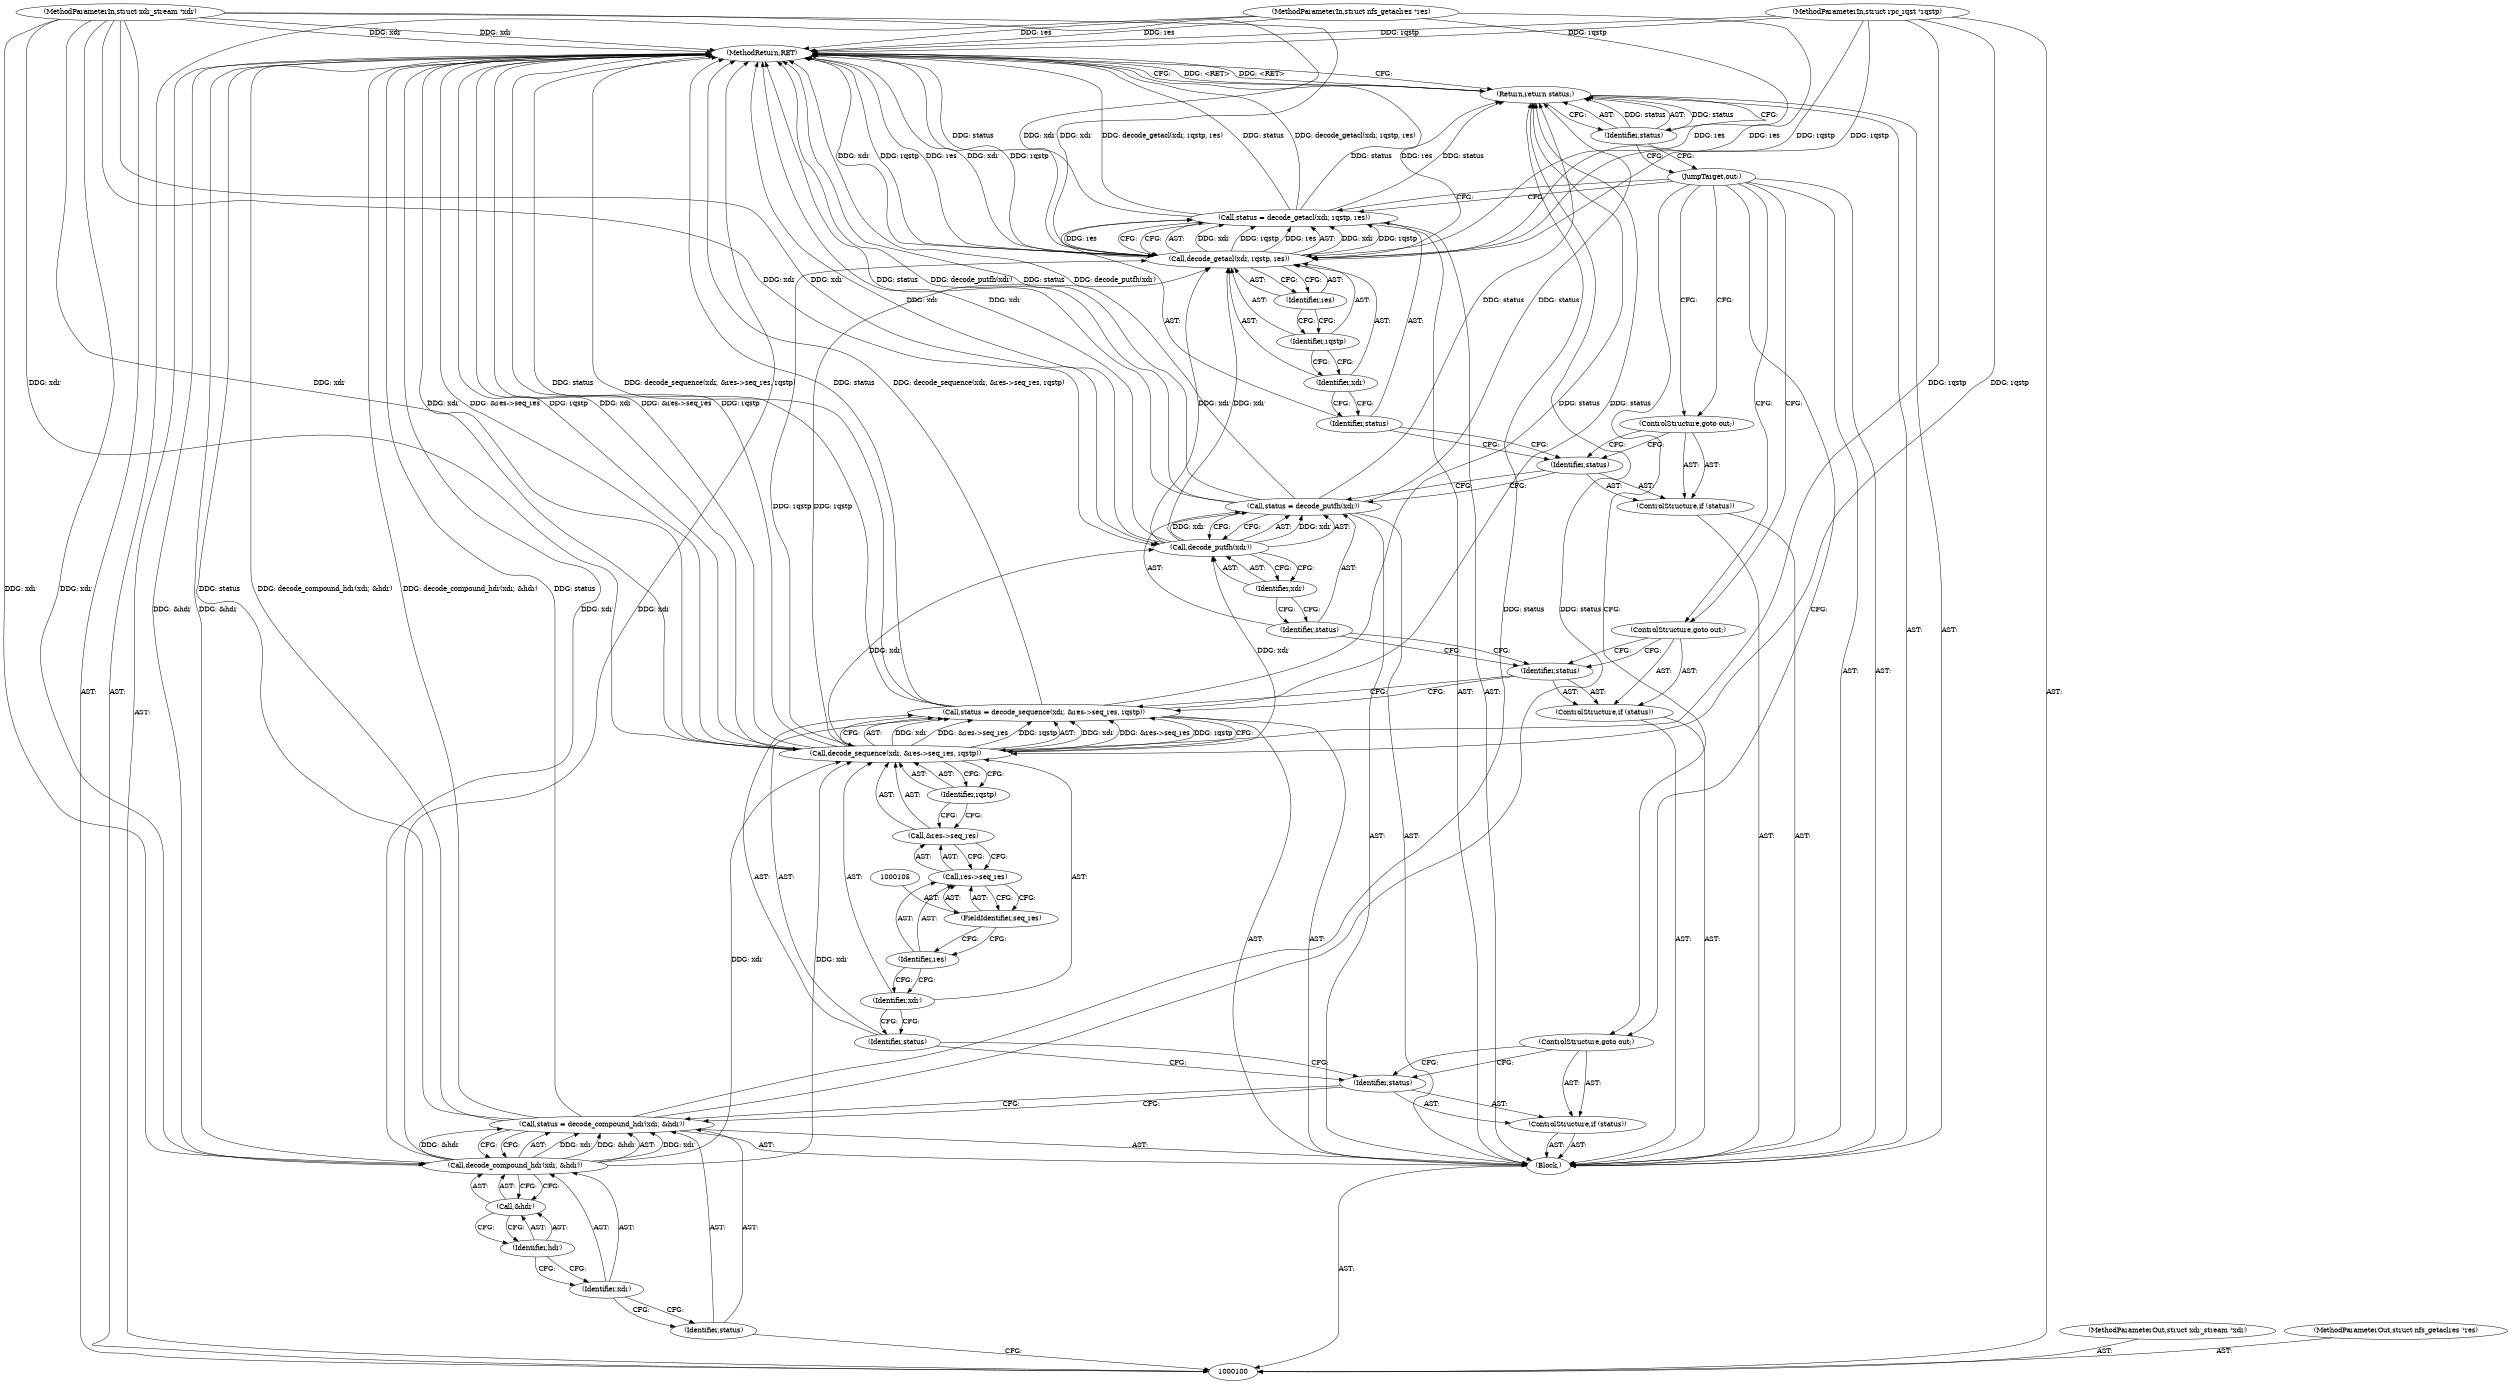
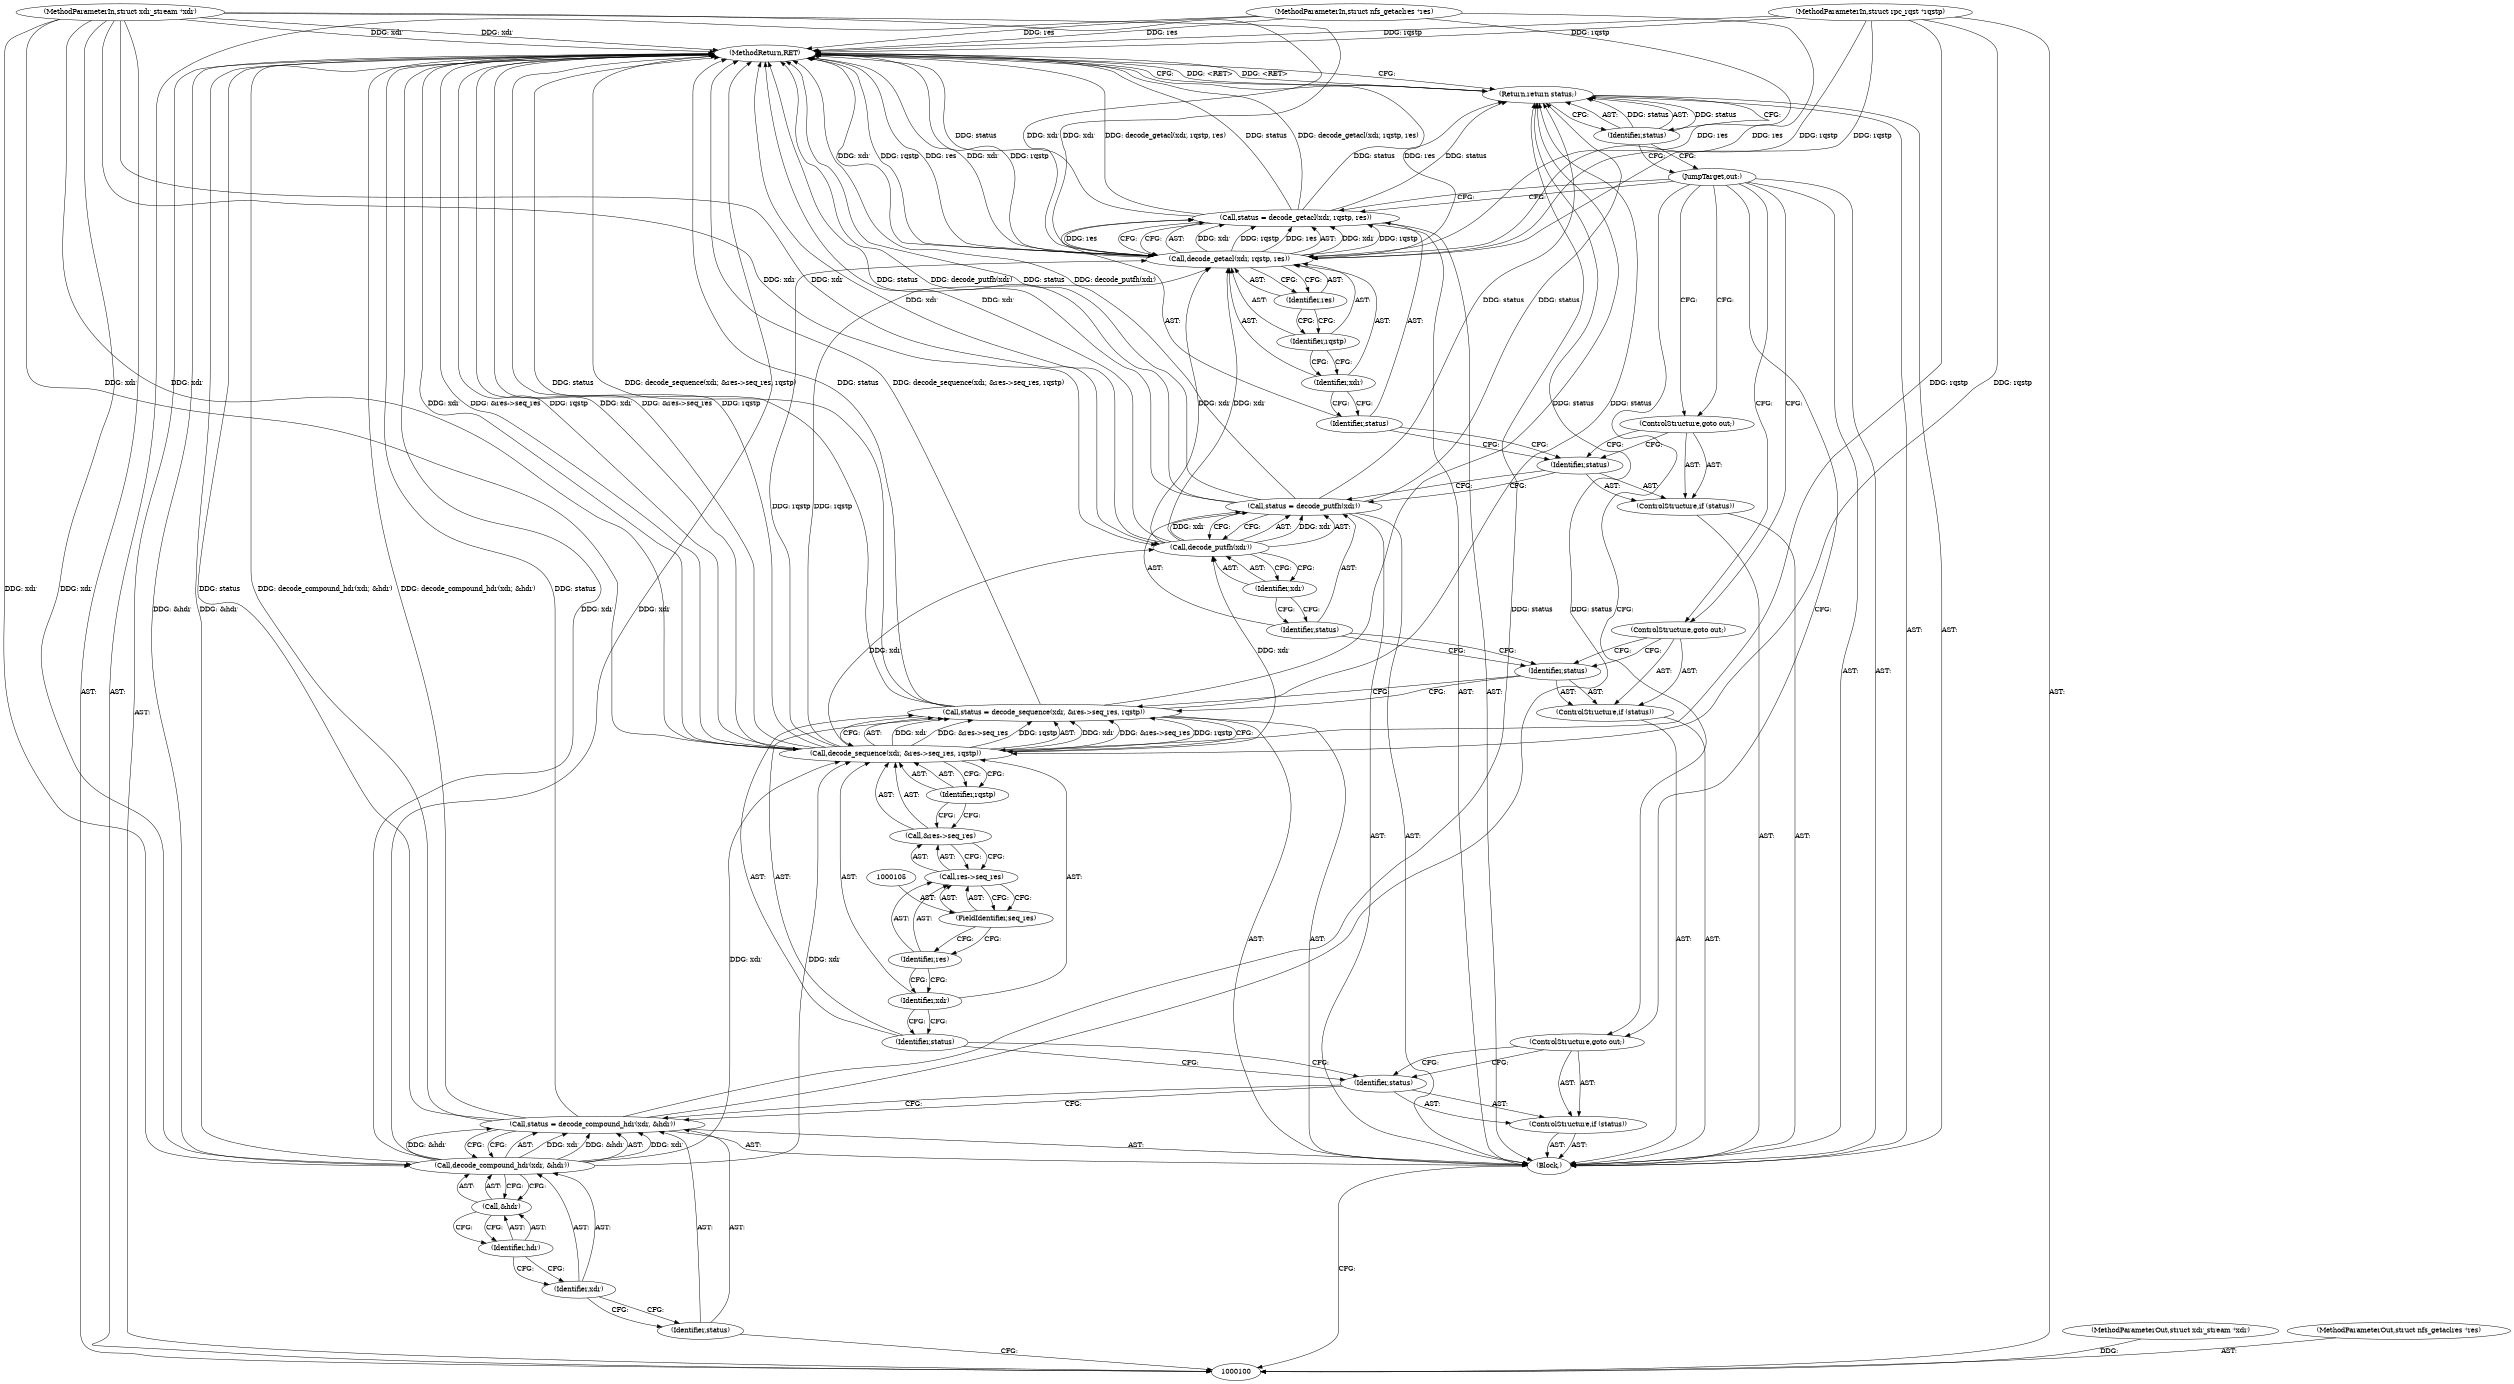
(1348, 1269) -> (1348, 1269)
(2106, 1351) -> (2110, 1351)
